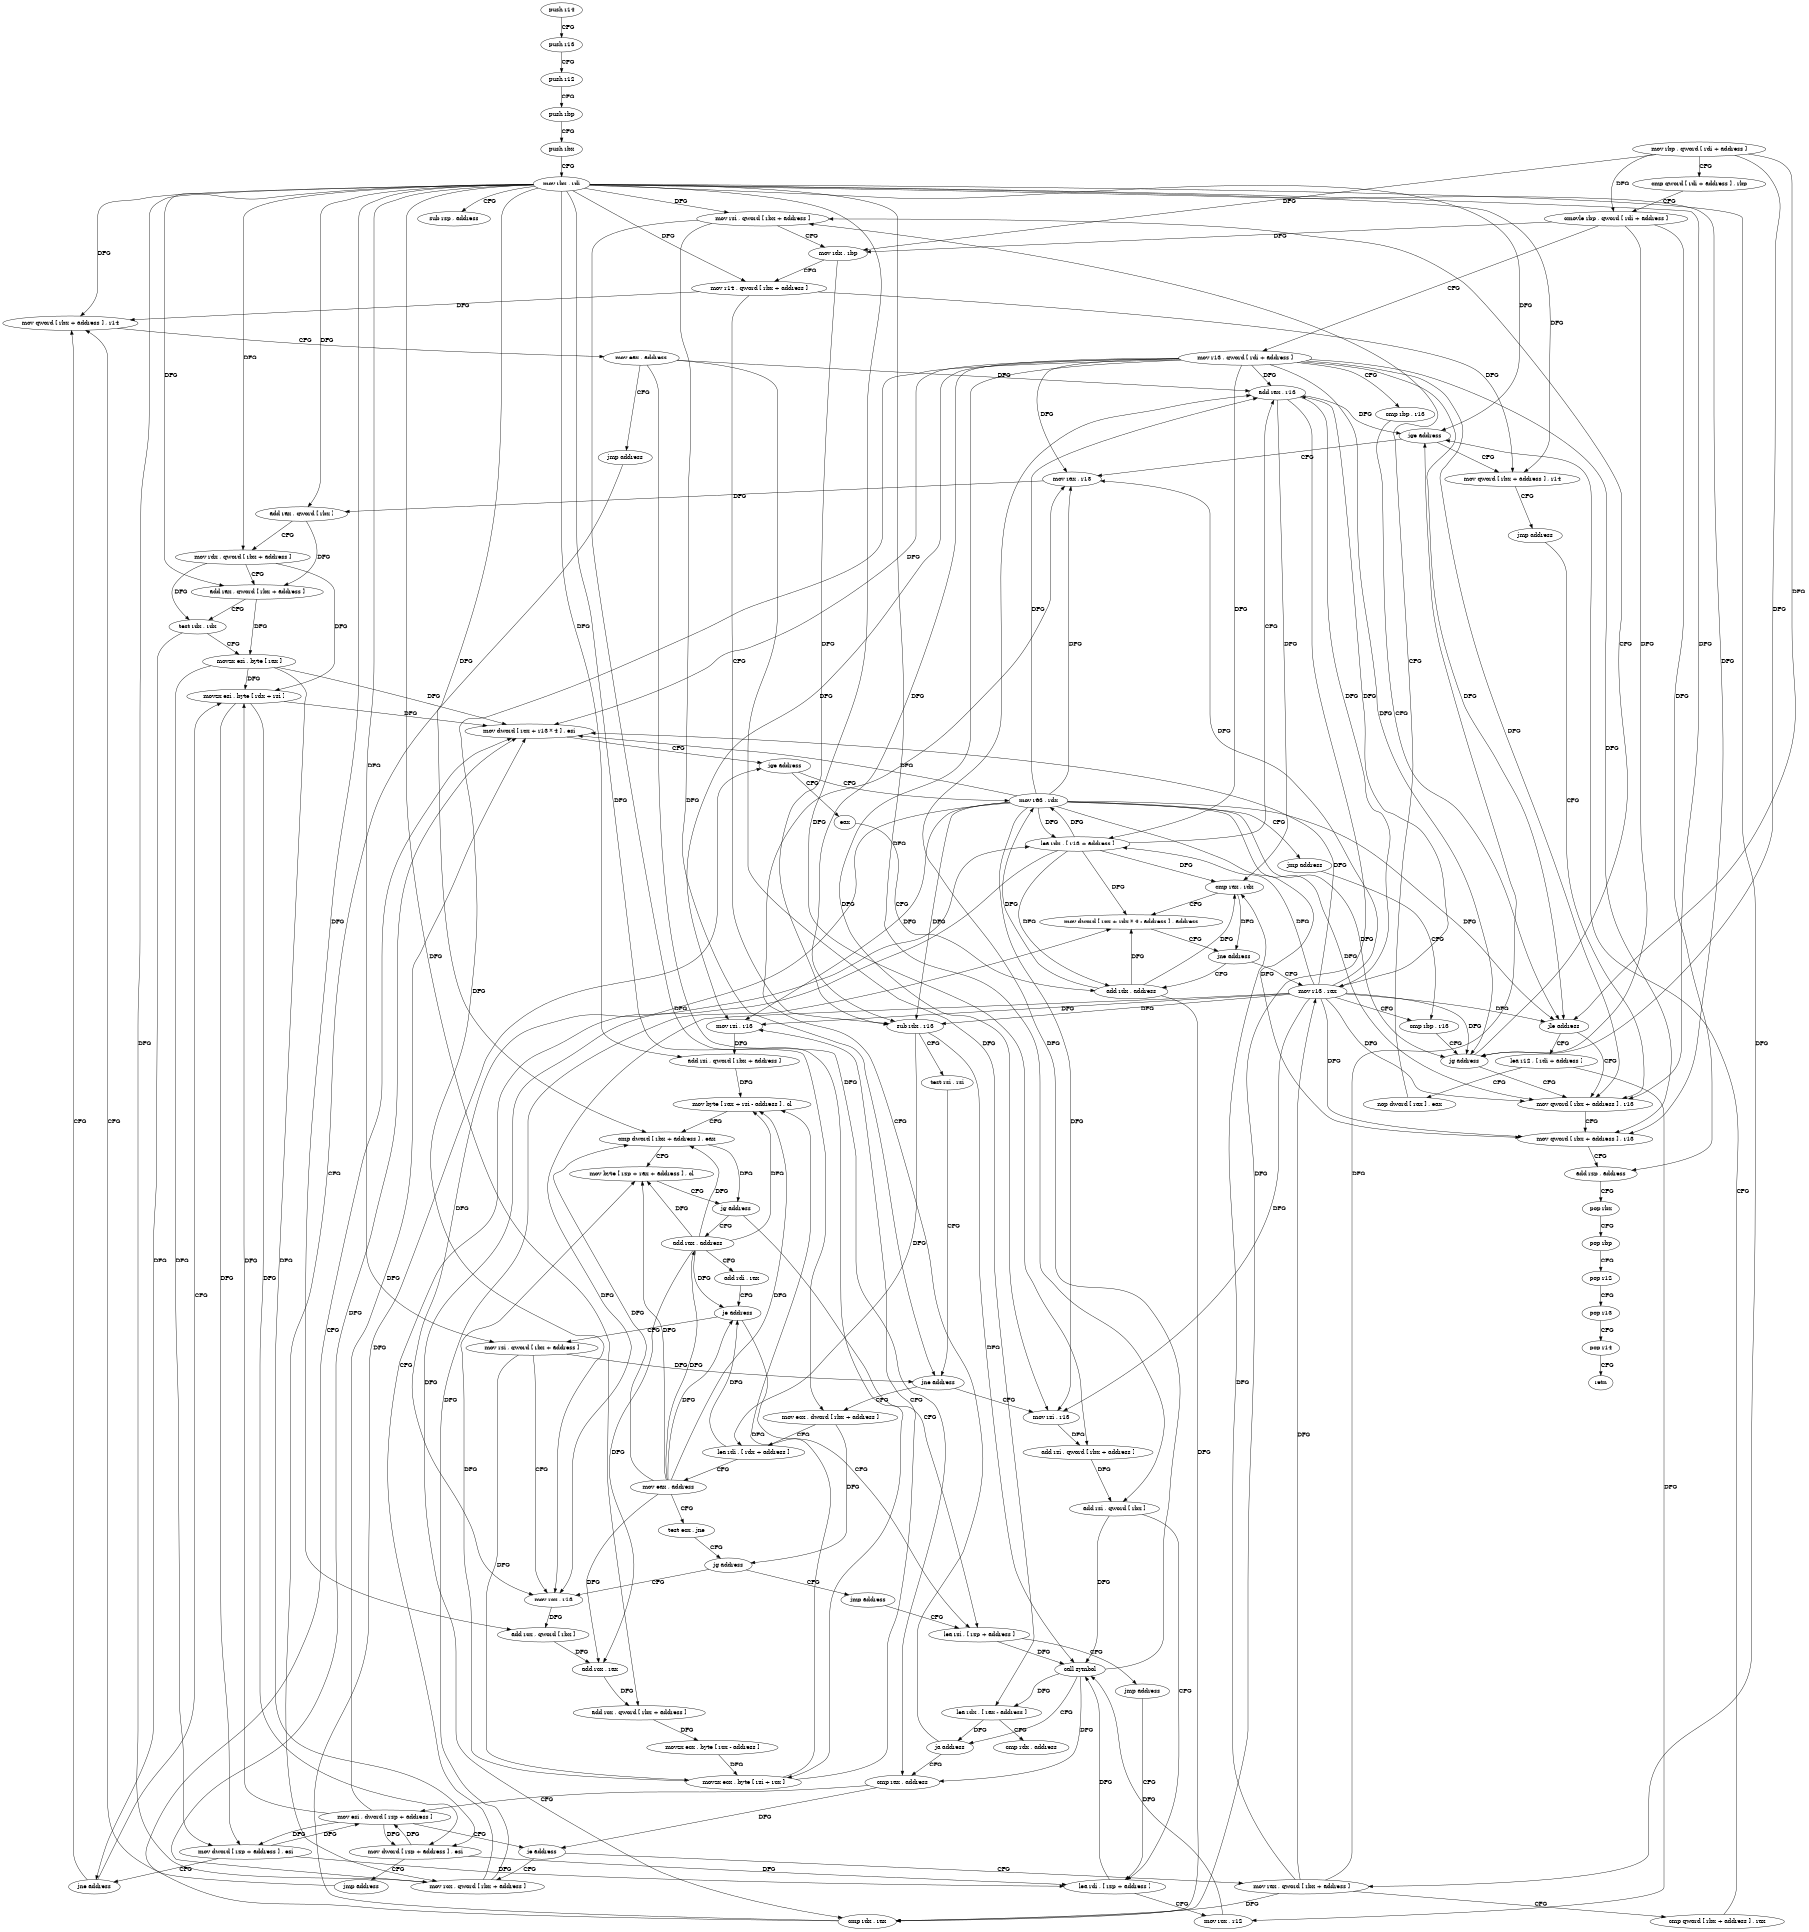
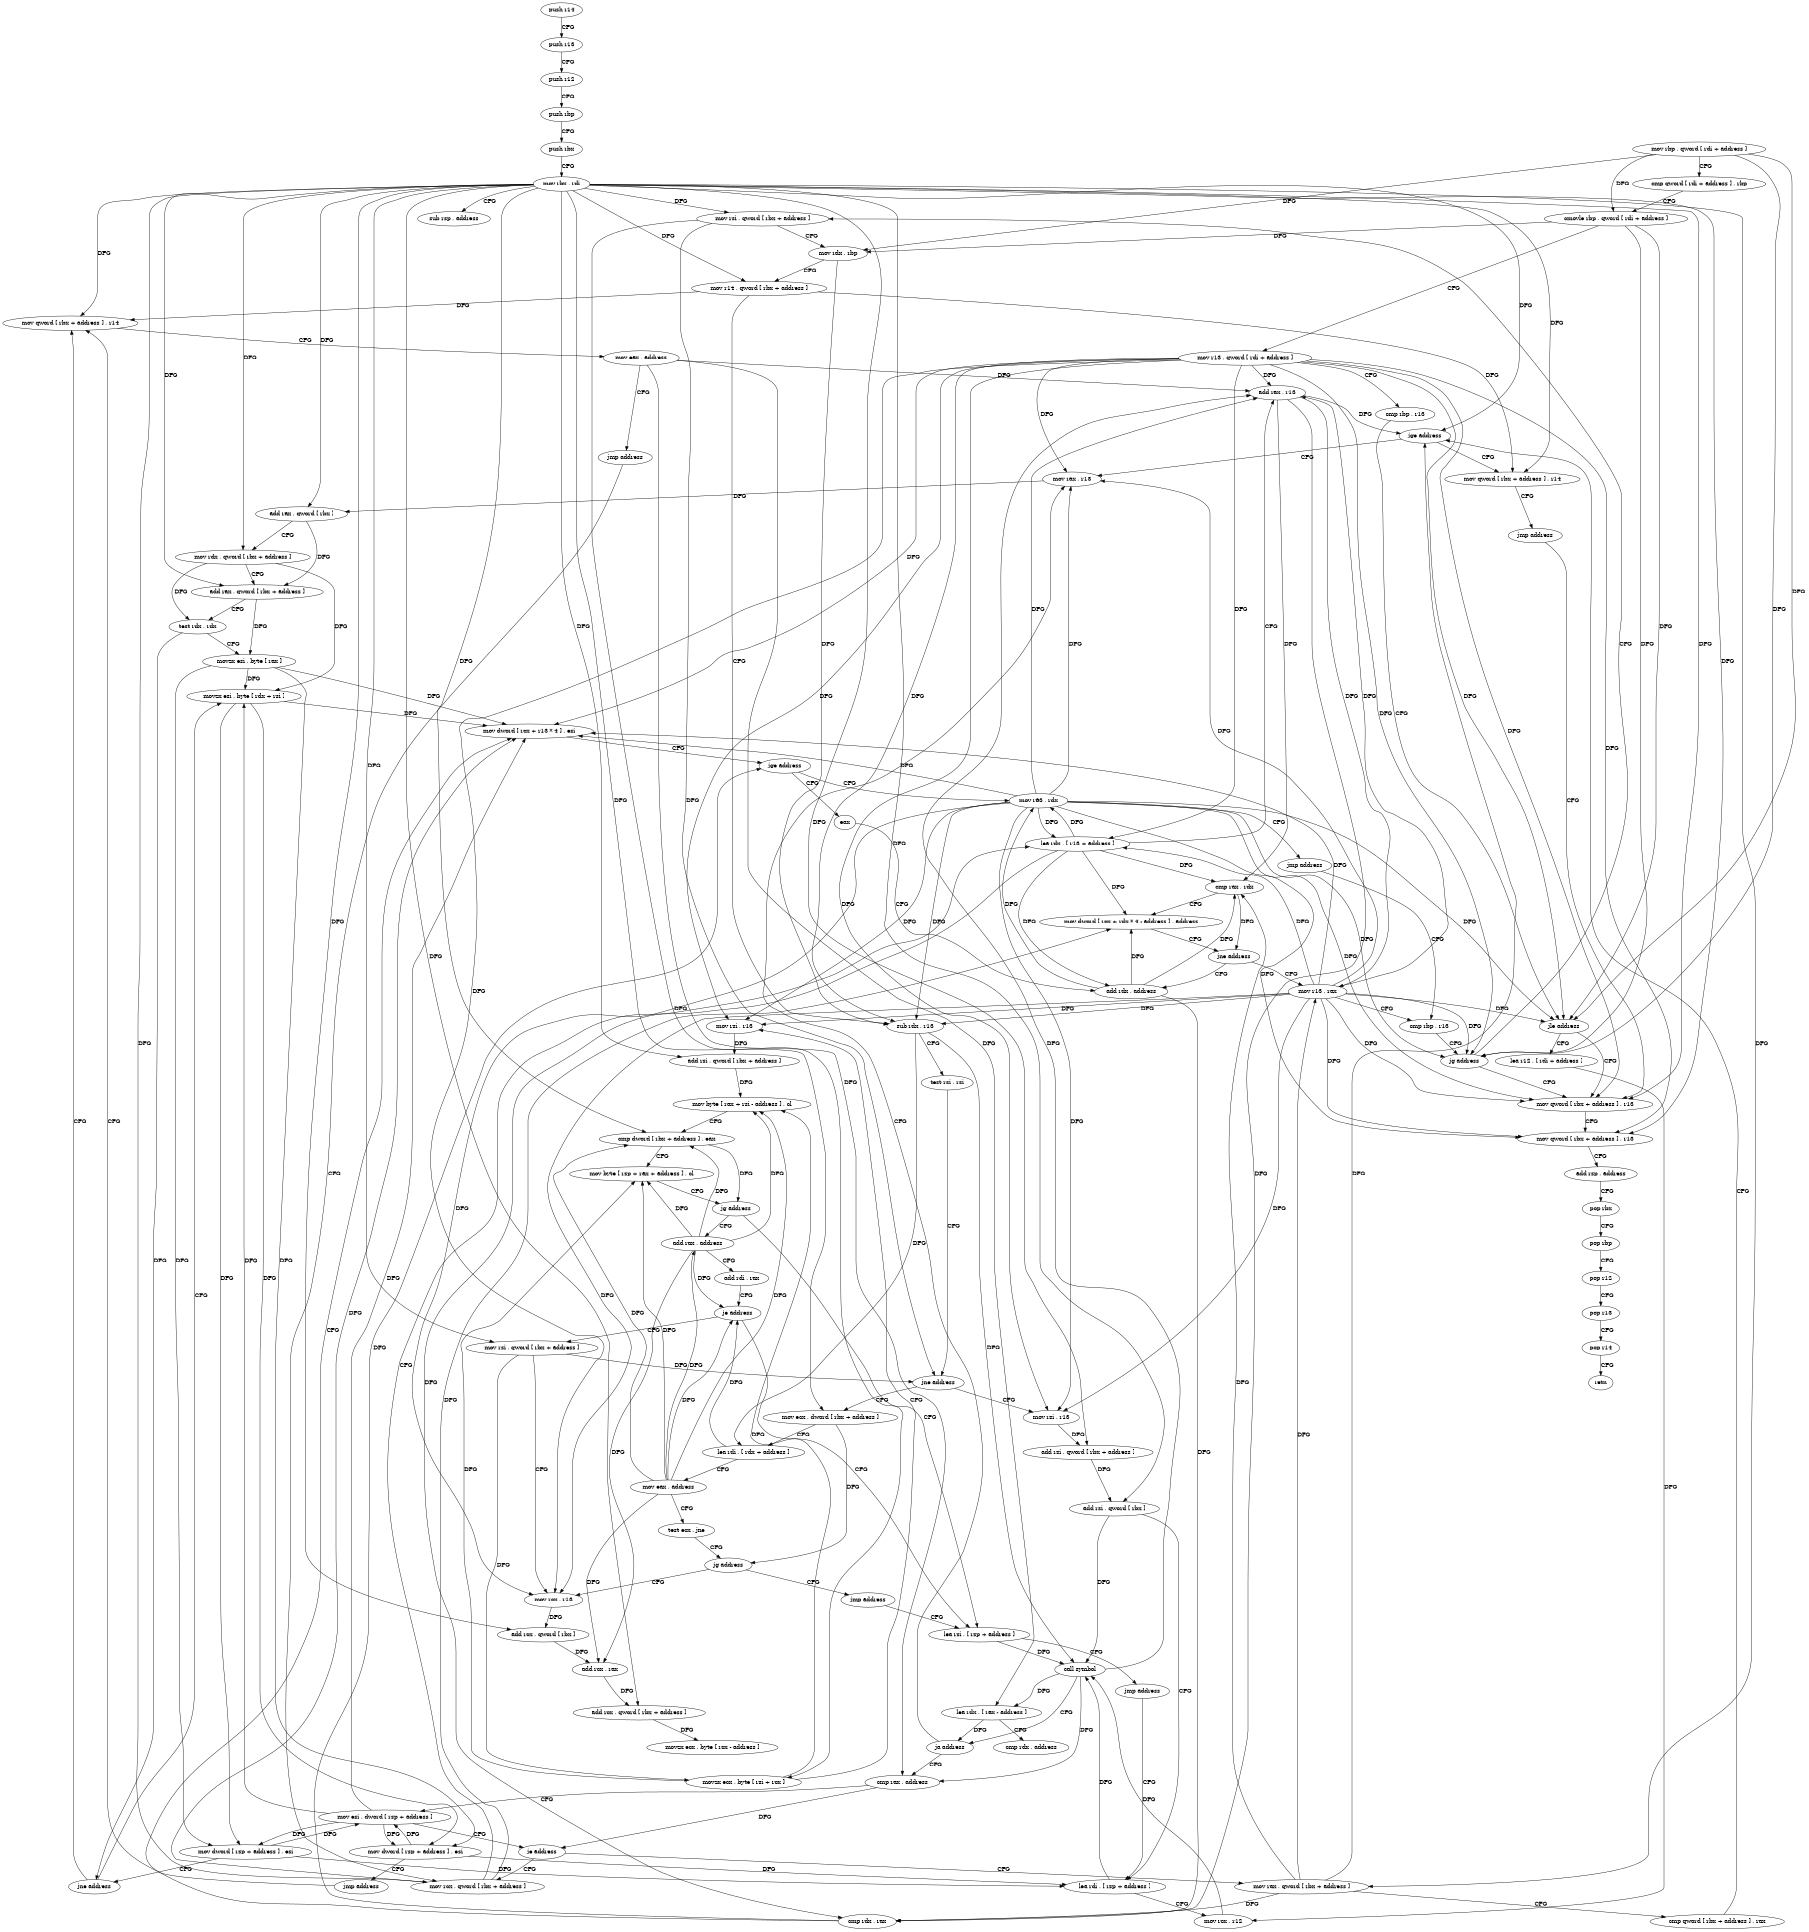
(1674, 719) -> (1659, 626)
(1410, 1104) -> none
(727, 1763) -> none
